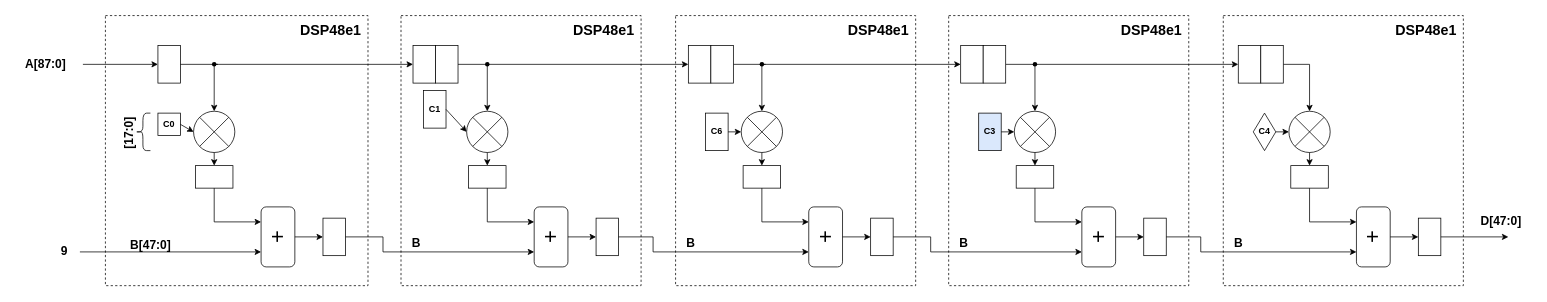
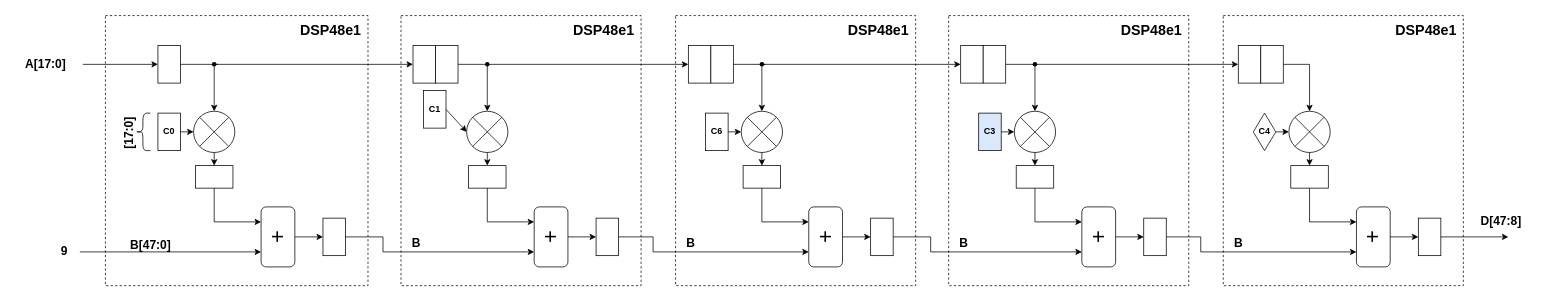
(46, 64) -> (46, 64)
(169, 124) -> (169, 132)
(1501, 220) -> (1501, 220)
